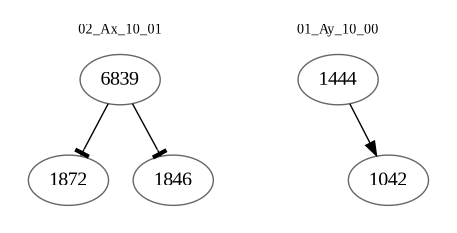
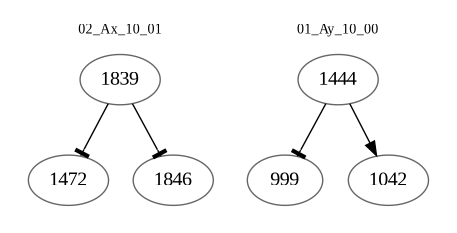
(120, 80) -> (120, 80)
(68, 180) -> (68, 180)
none -> (285, 180)
